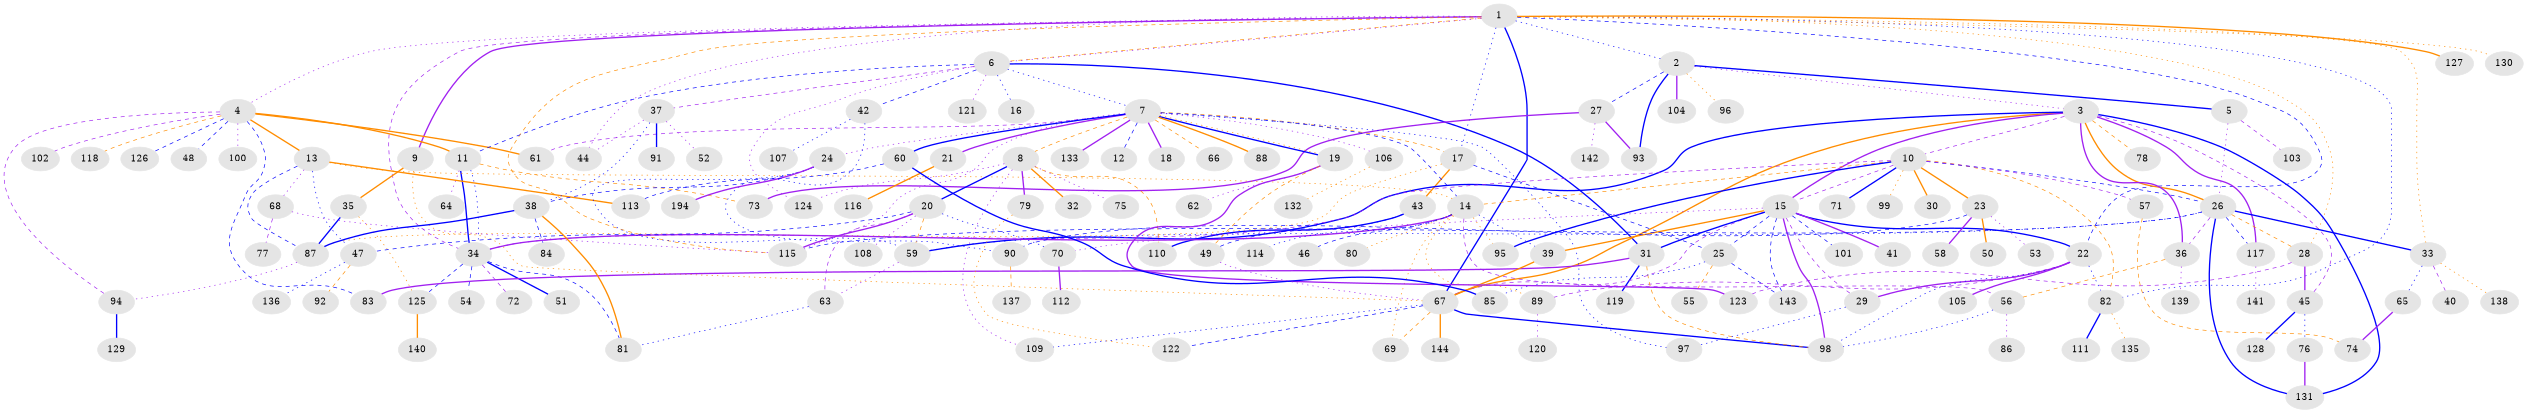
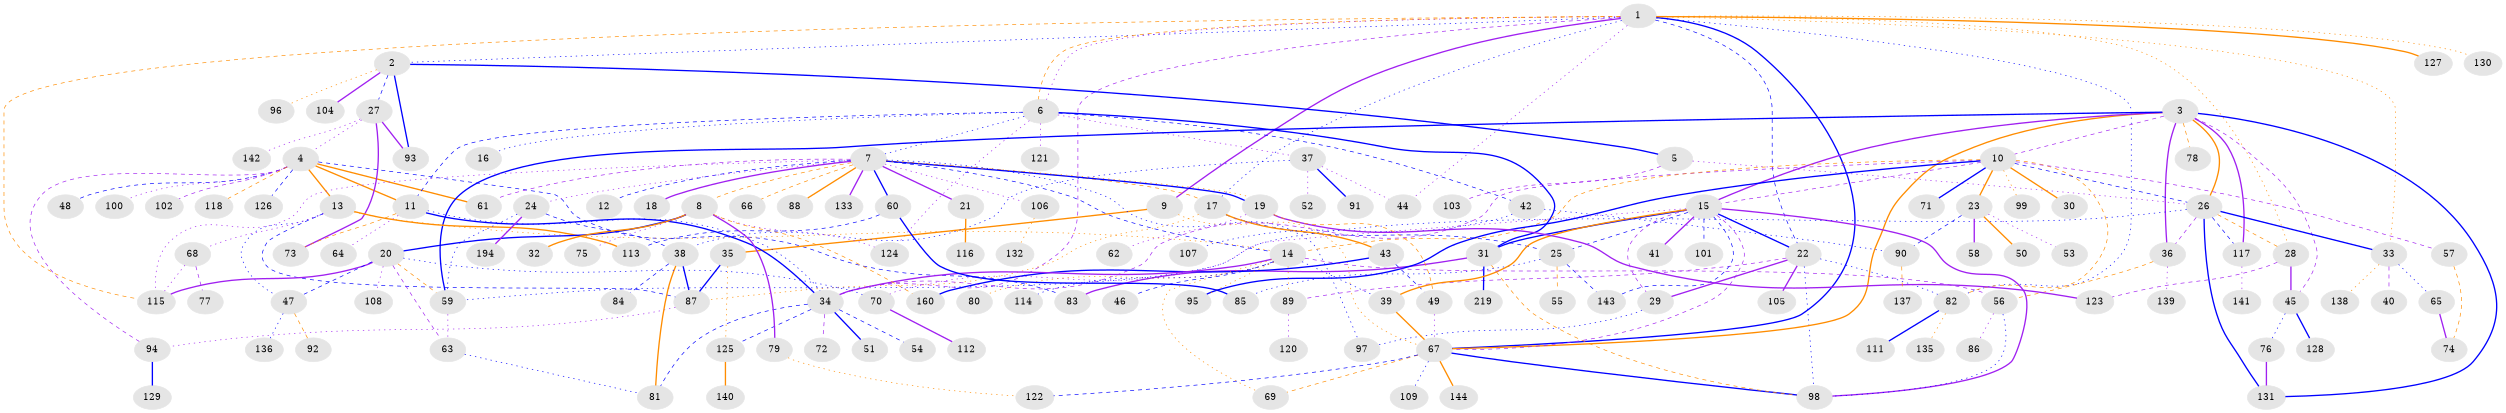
(860, 26) -> (338, 135)
(824, 87) -> (1186, 137)
(1879, 87) -> none
(1503, 231) -> none
(1157, 254) -> (926, 302)
(965, 264) -> none
(1615, 302) -> (1483, 302)
